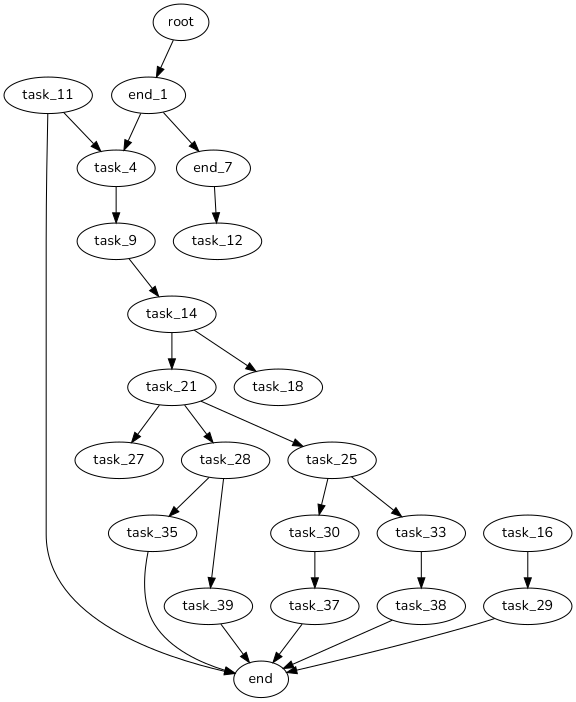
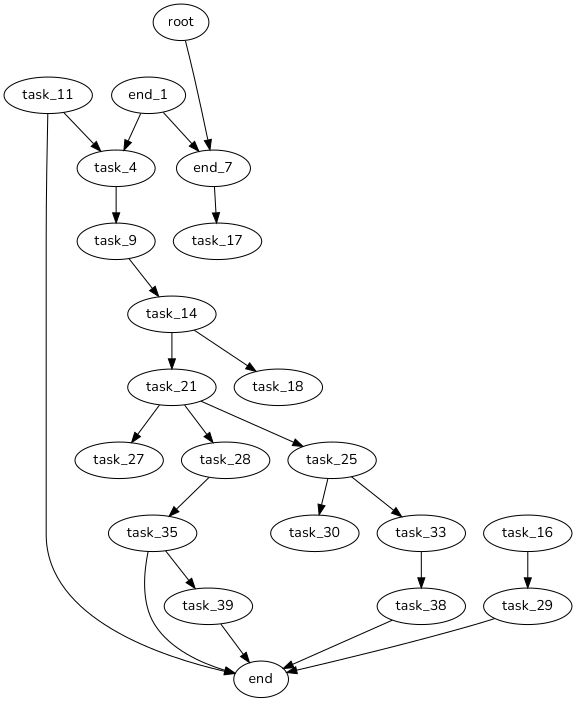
(167, 54) -> (197, 90)
(218, 241) -> (218, 241)
(218, 528) -> (177, 566)
(315, 606) -> none
